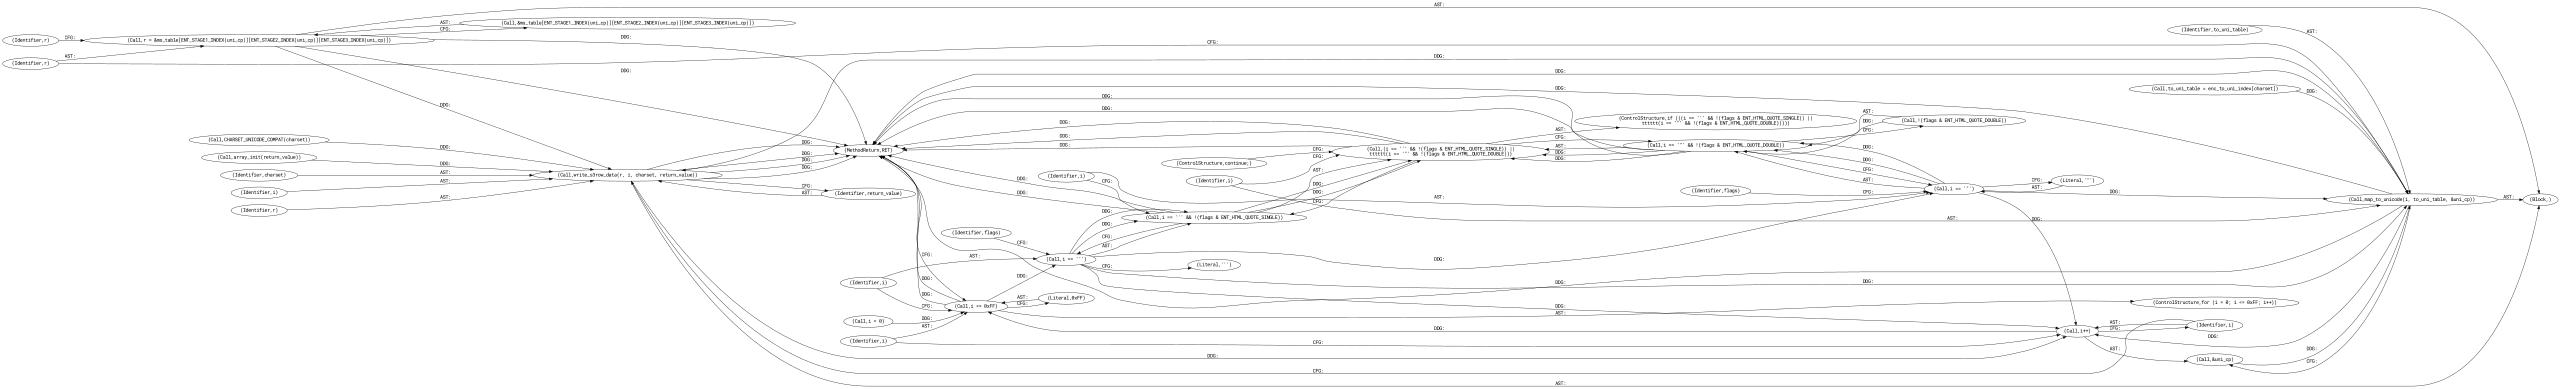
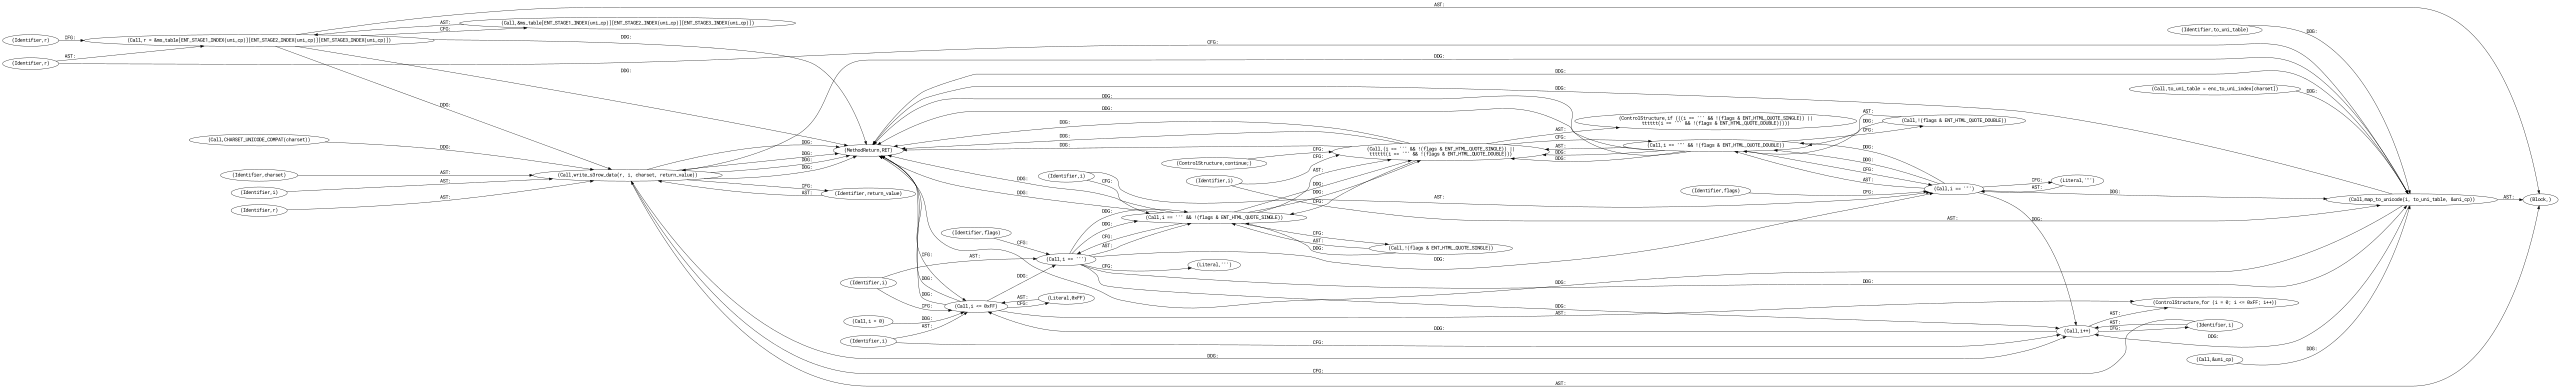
(2313, 32) -> (2313, 32)
(259, 158) -> none
none -> (1441, 248)
(2356, 332) -> none
(2132, 357) -> (2126, 315)
